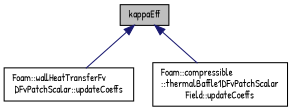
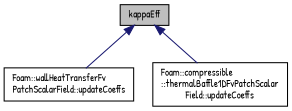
(69, 84) -> (69, 84)
